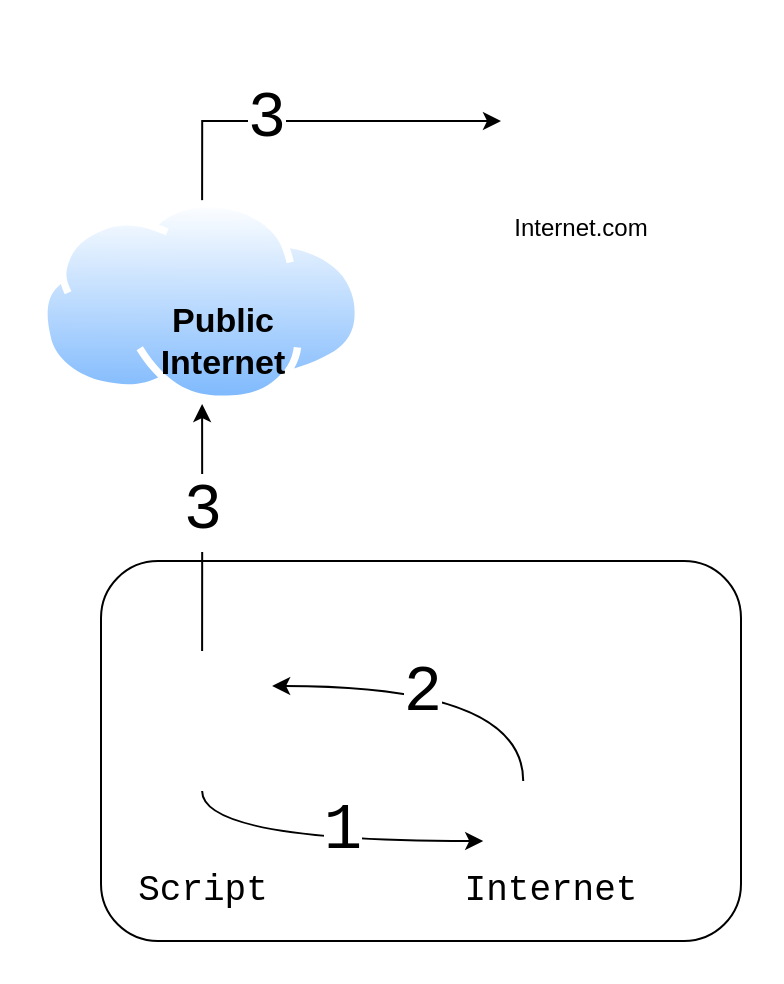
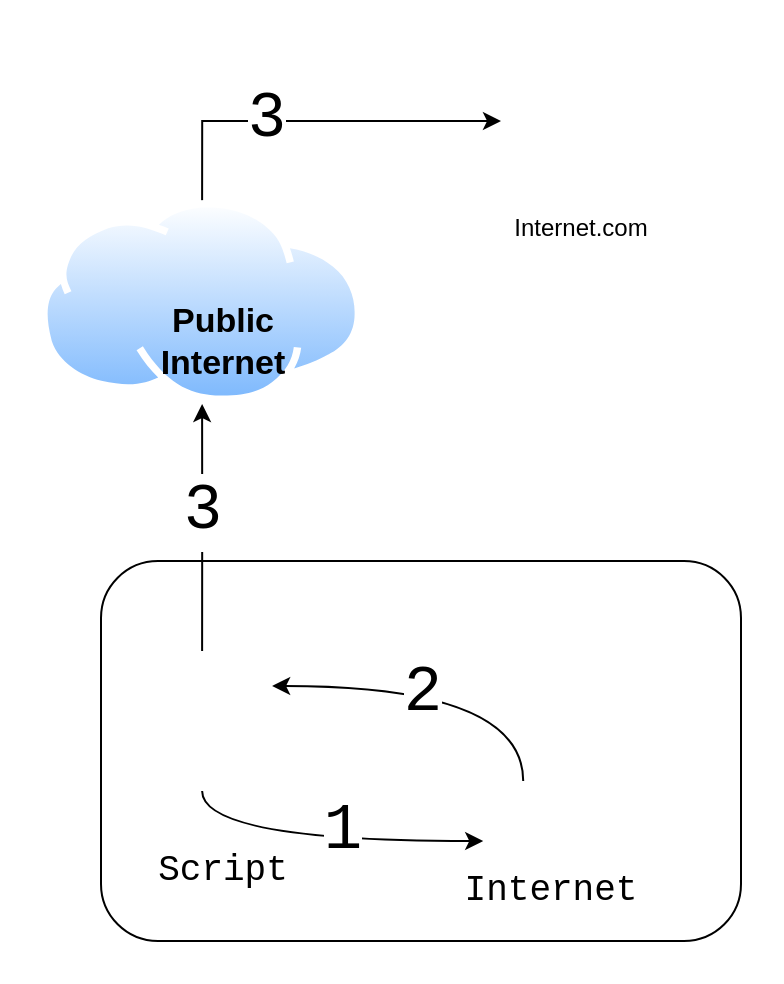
(202, 891) -> (222, 871)
